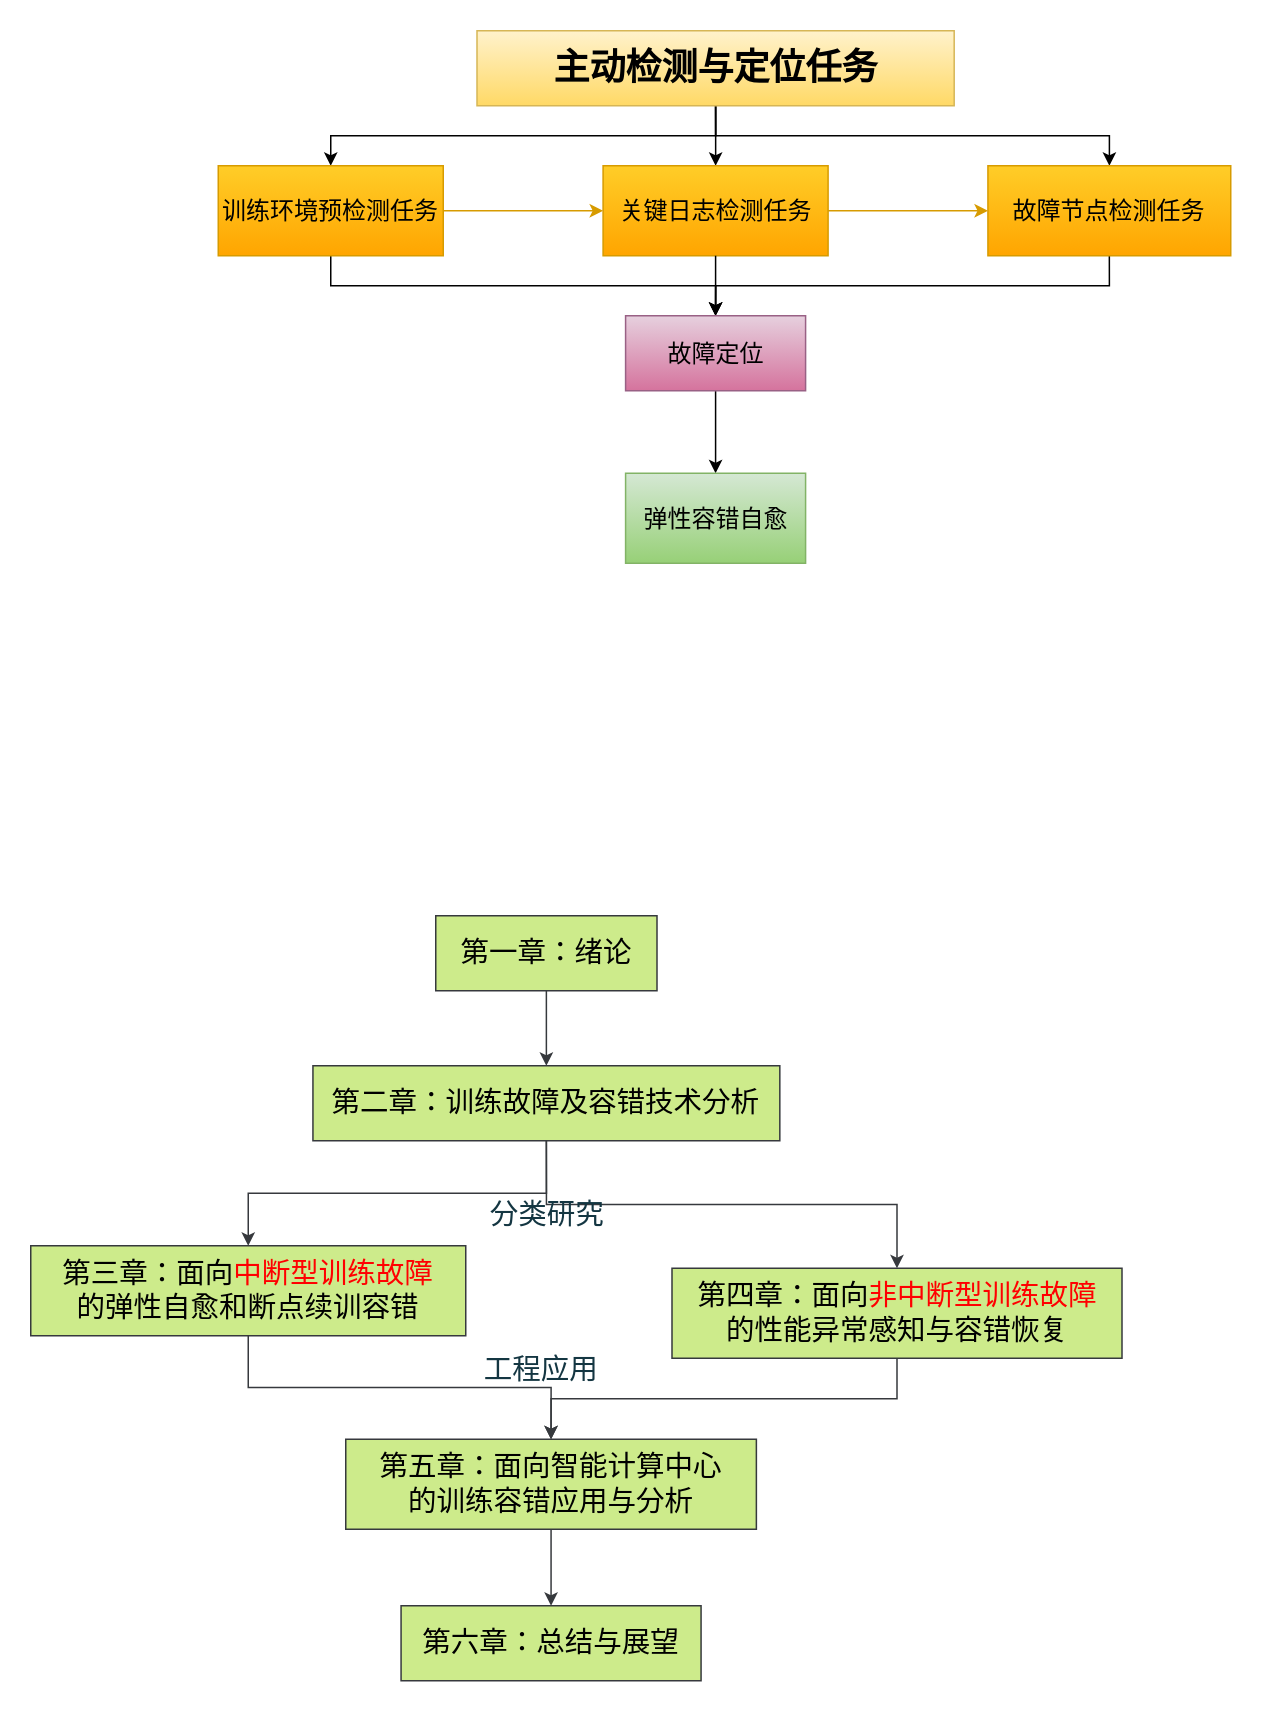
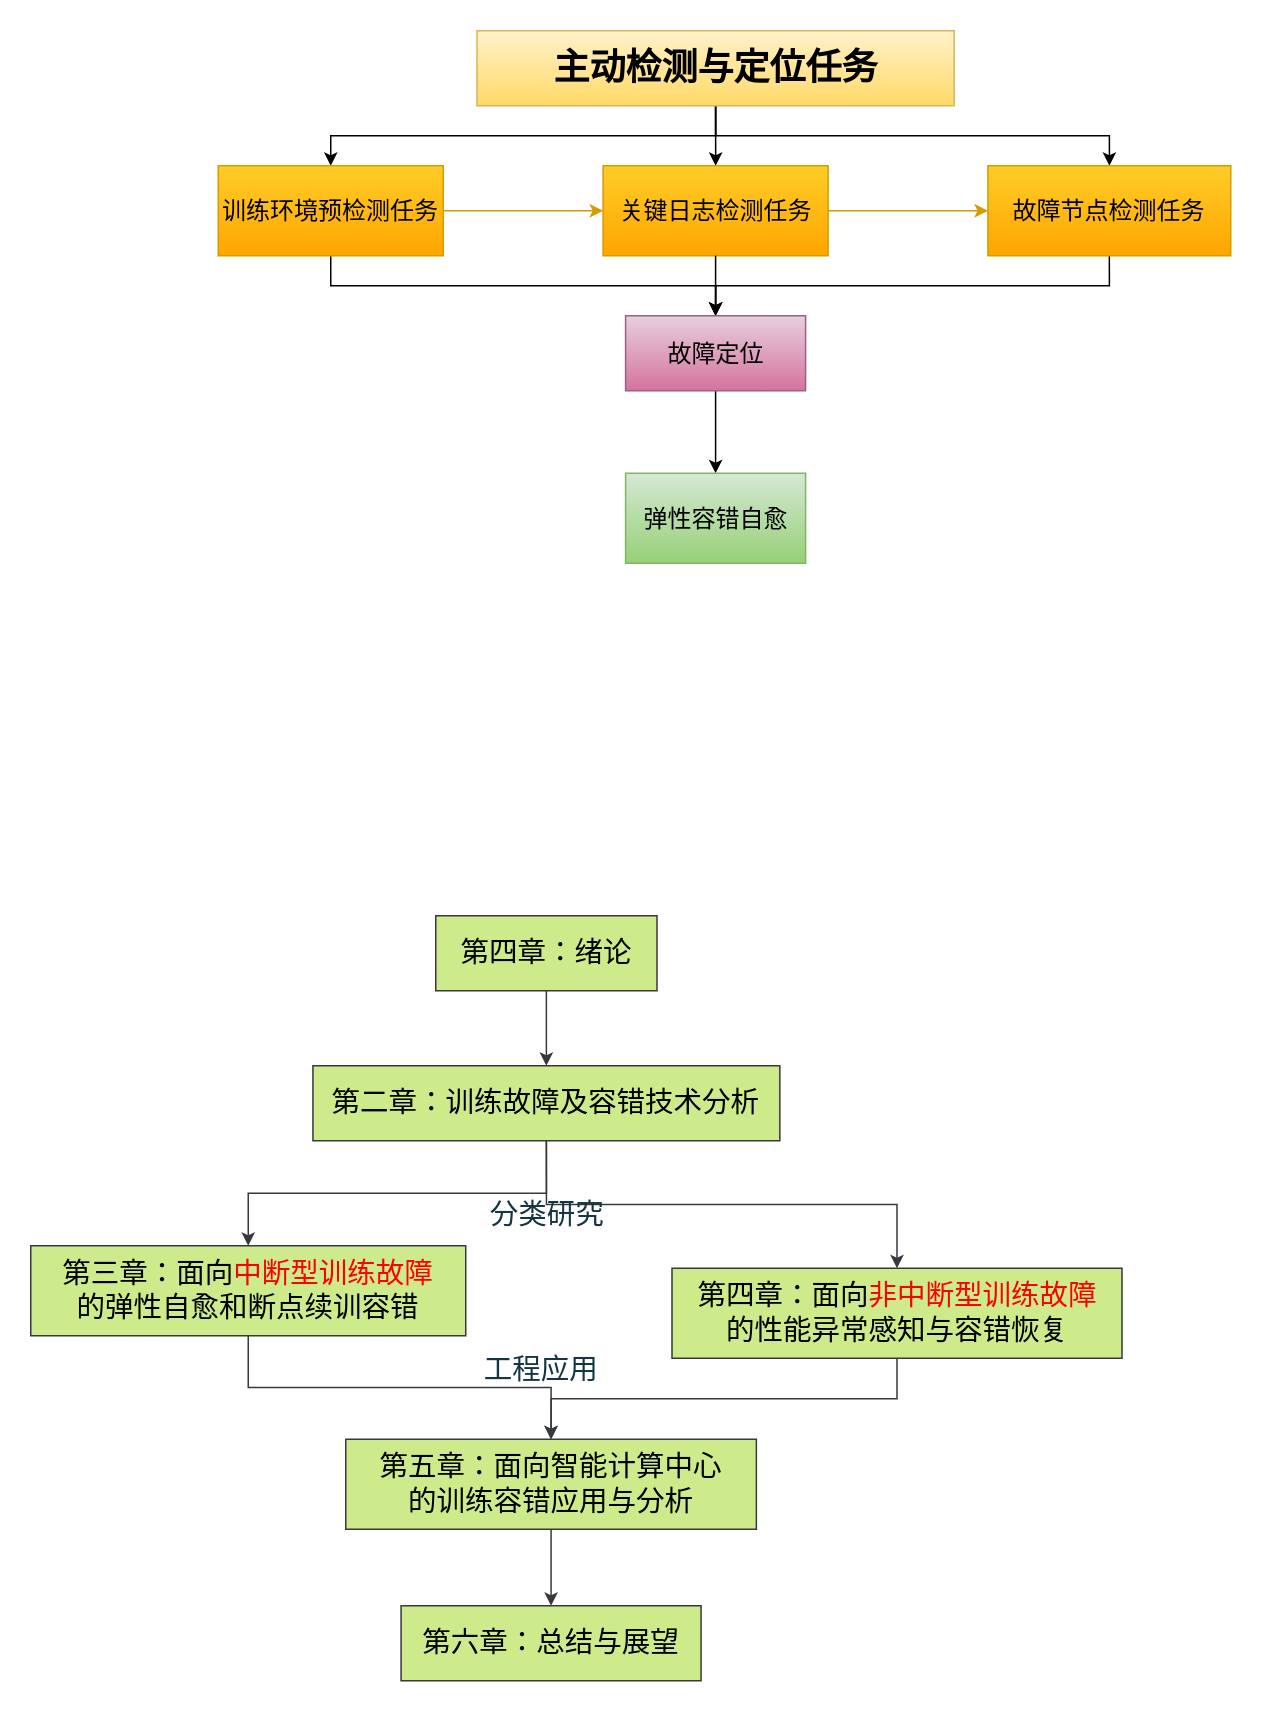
(547, 953) -> (547, 953)
